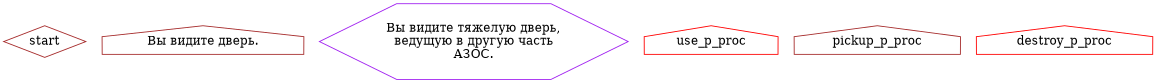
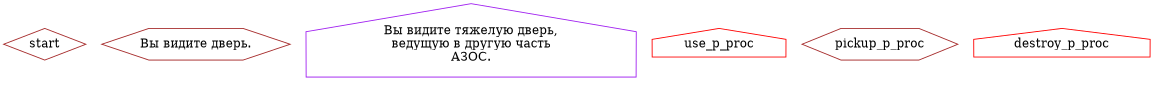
(203, 42) -> (196, 44)
(474, 42) -> (471, 44)
(877, 42) -> (880, 44)
